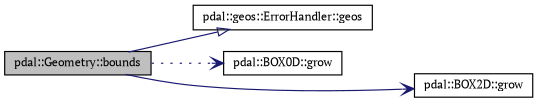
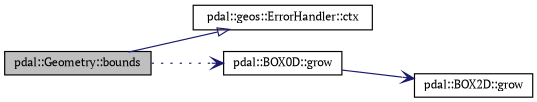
(283, 18) -> (283, 18)
(263, 90) -> (372, 74)
